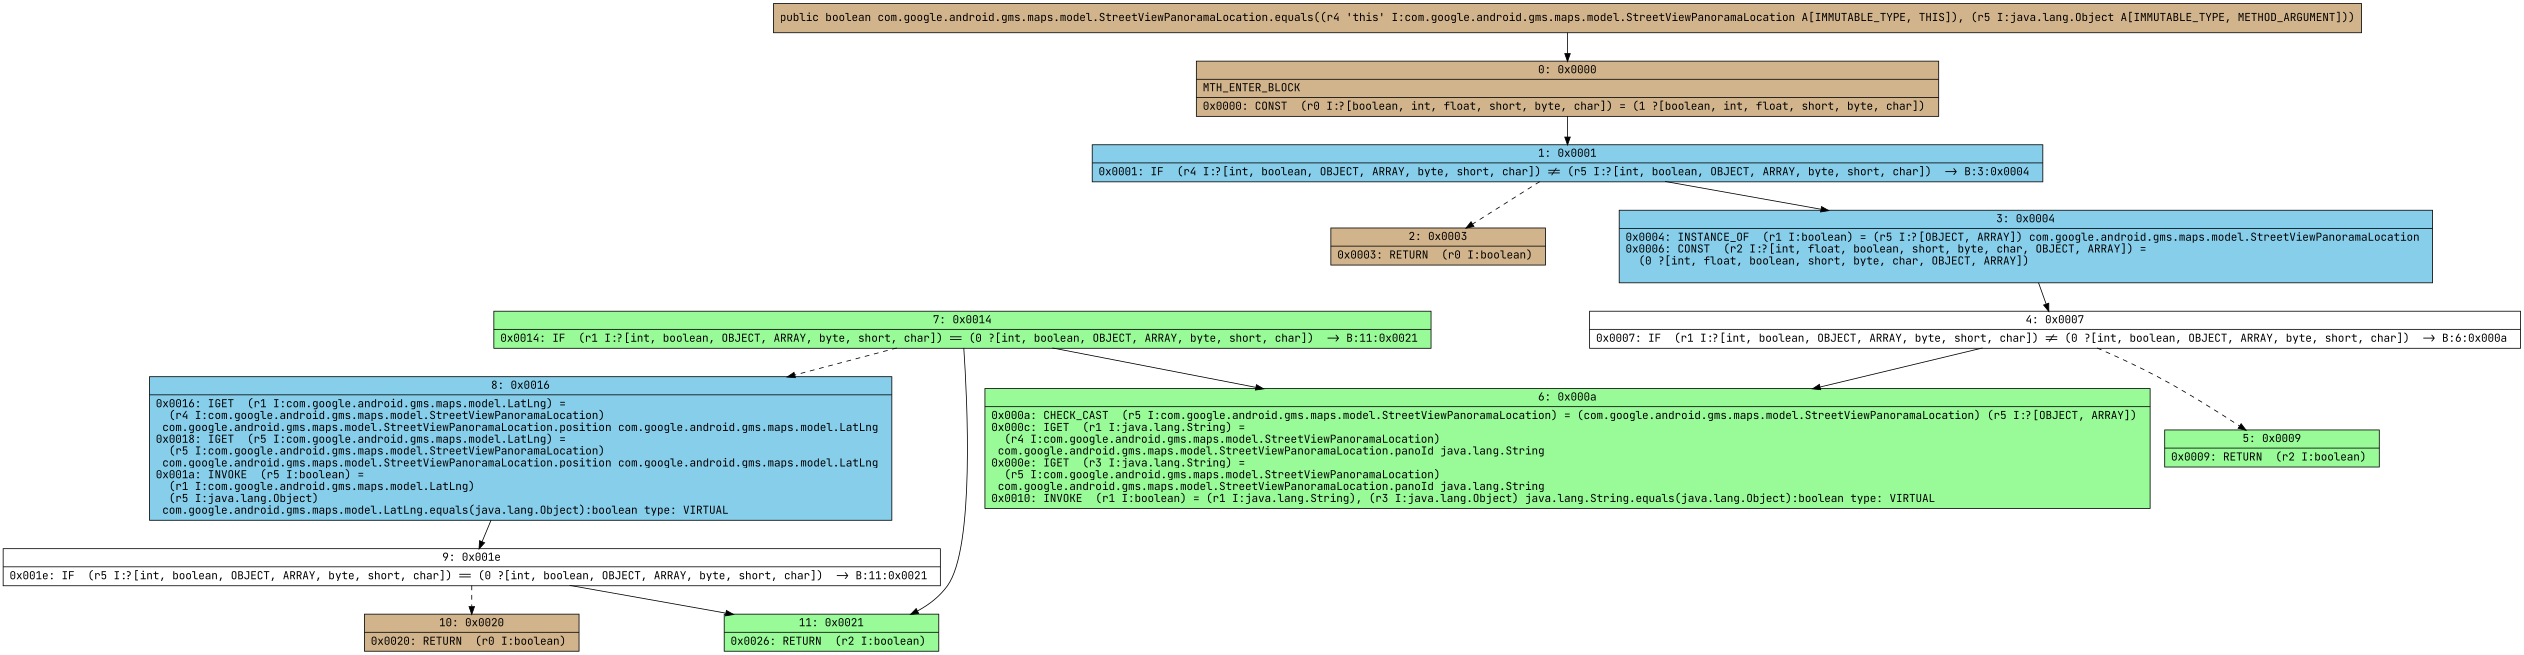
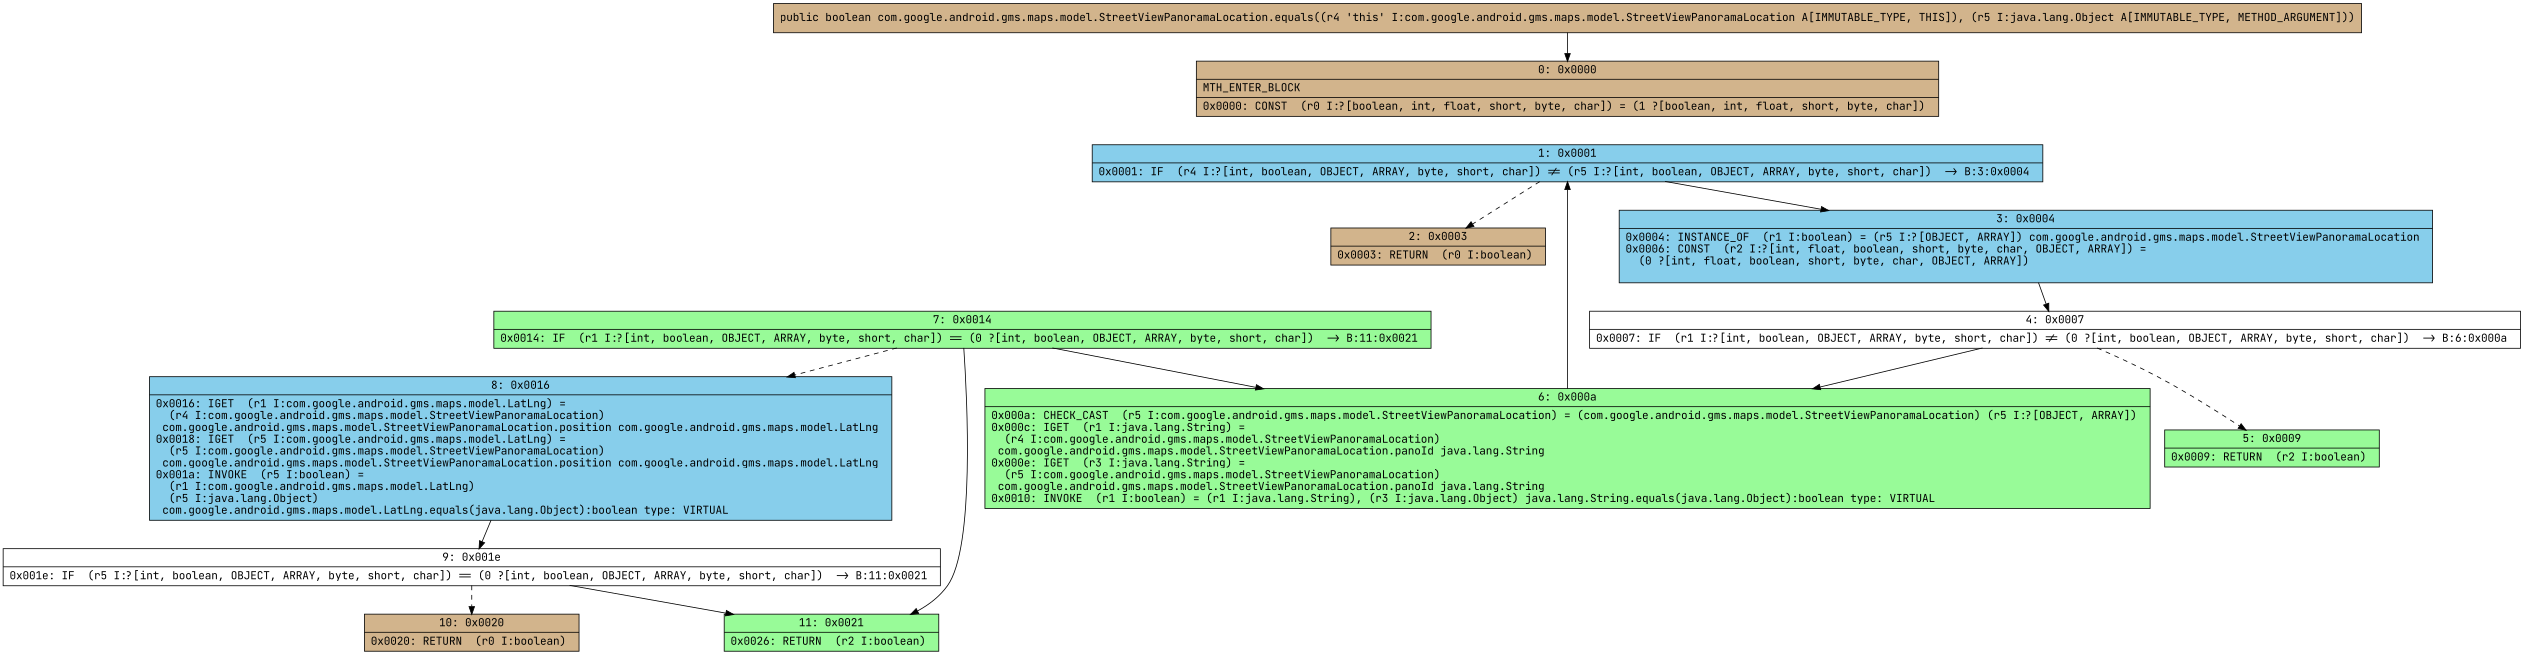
(1568, 127) -> (1568, 289)
